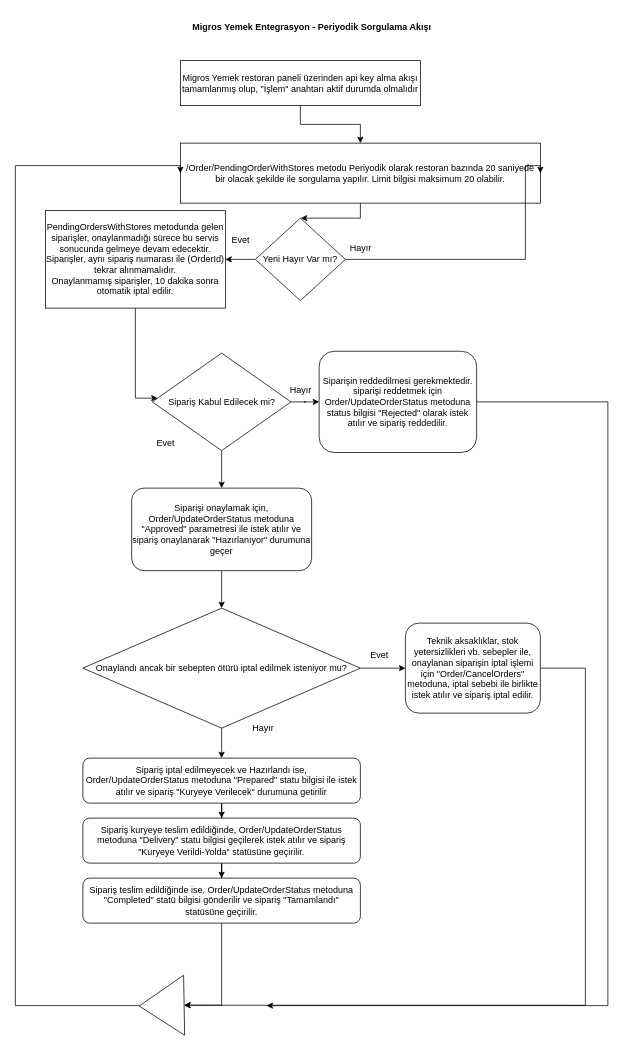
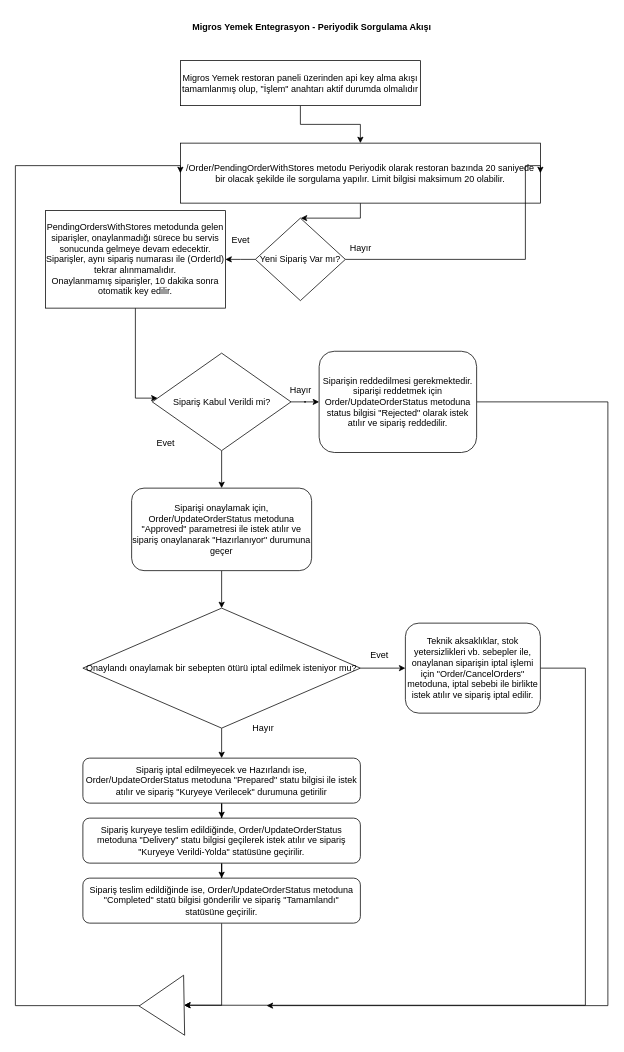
(135, 259) -> (135, 259)
(300, 259) -> (300, 259)
(222, 402) -> (222, 402)
(222, 668) -> (222, 668)
